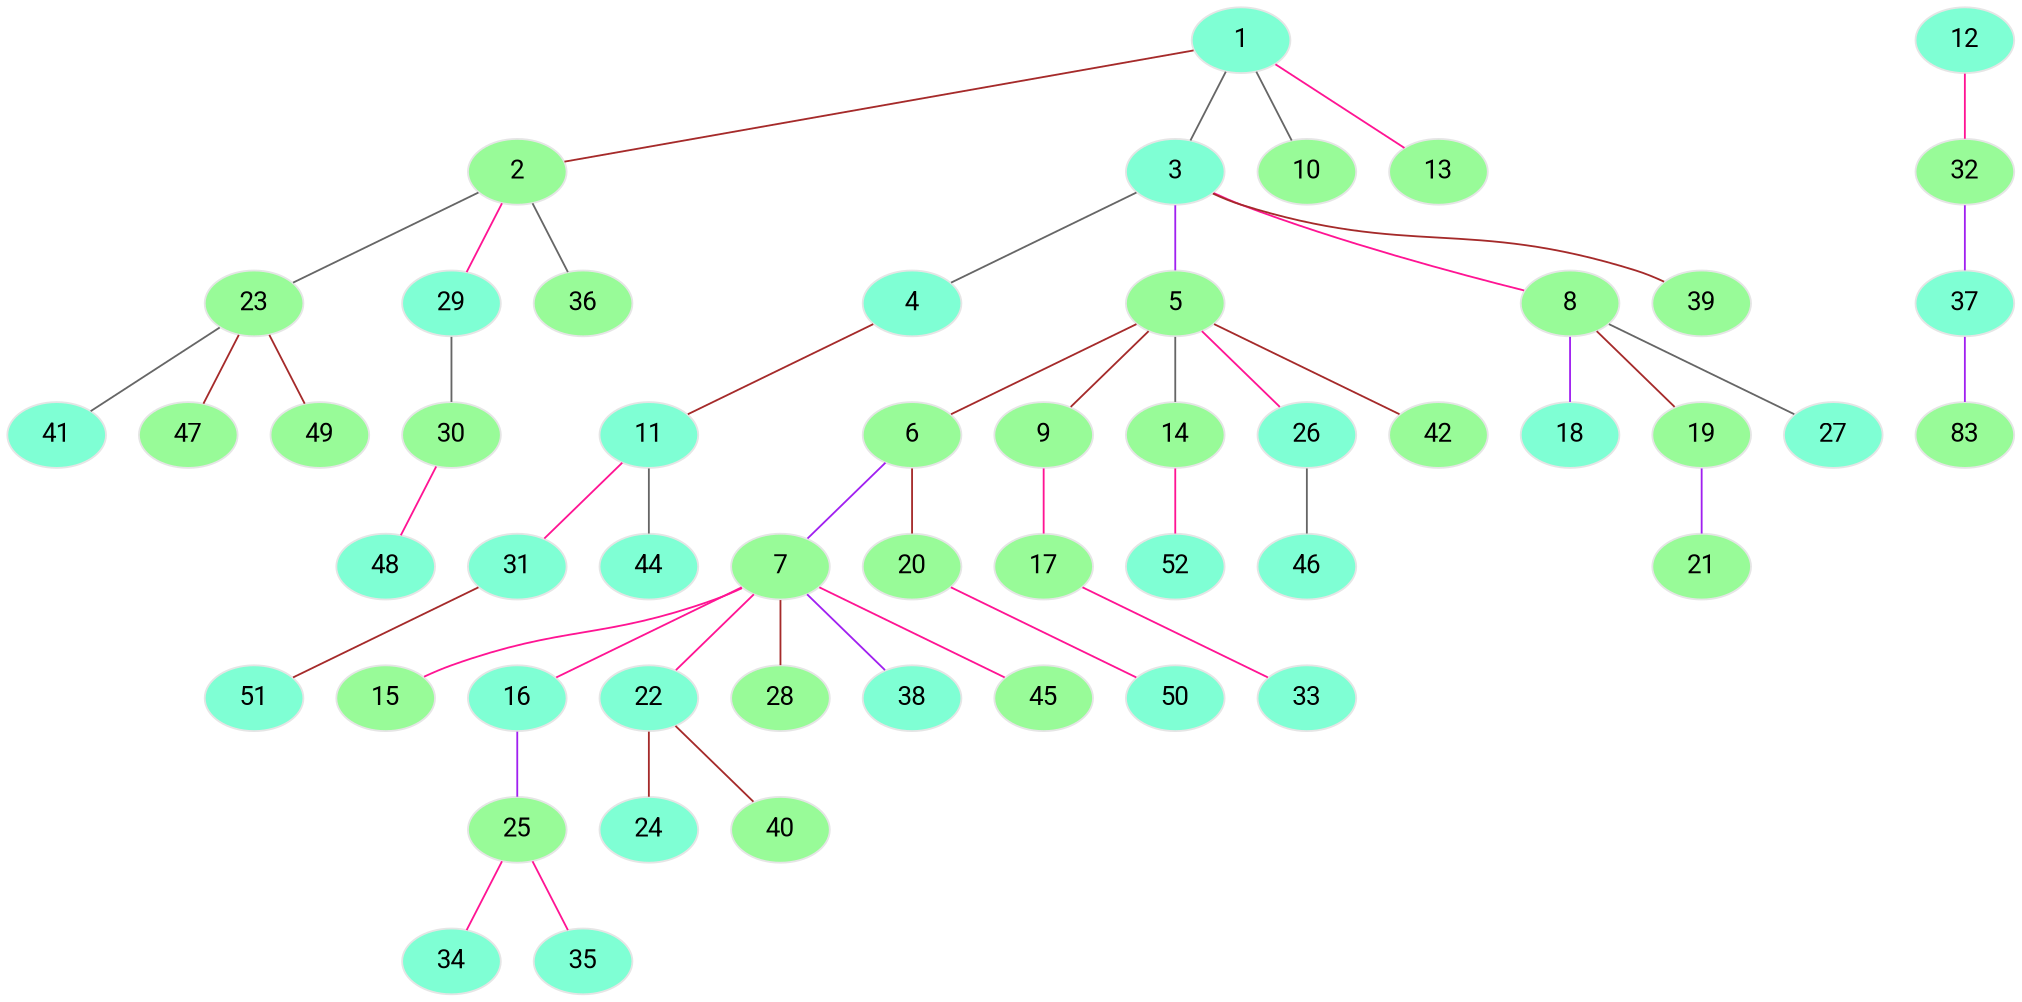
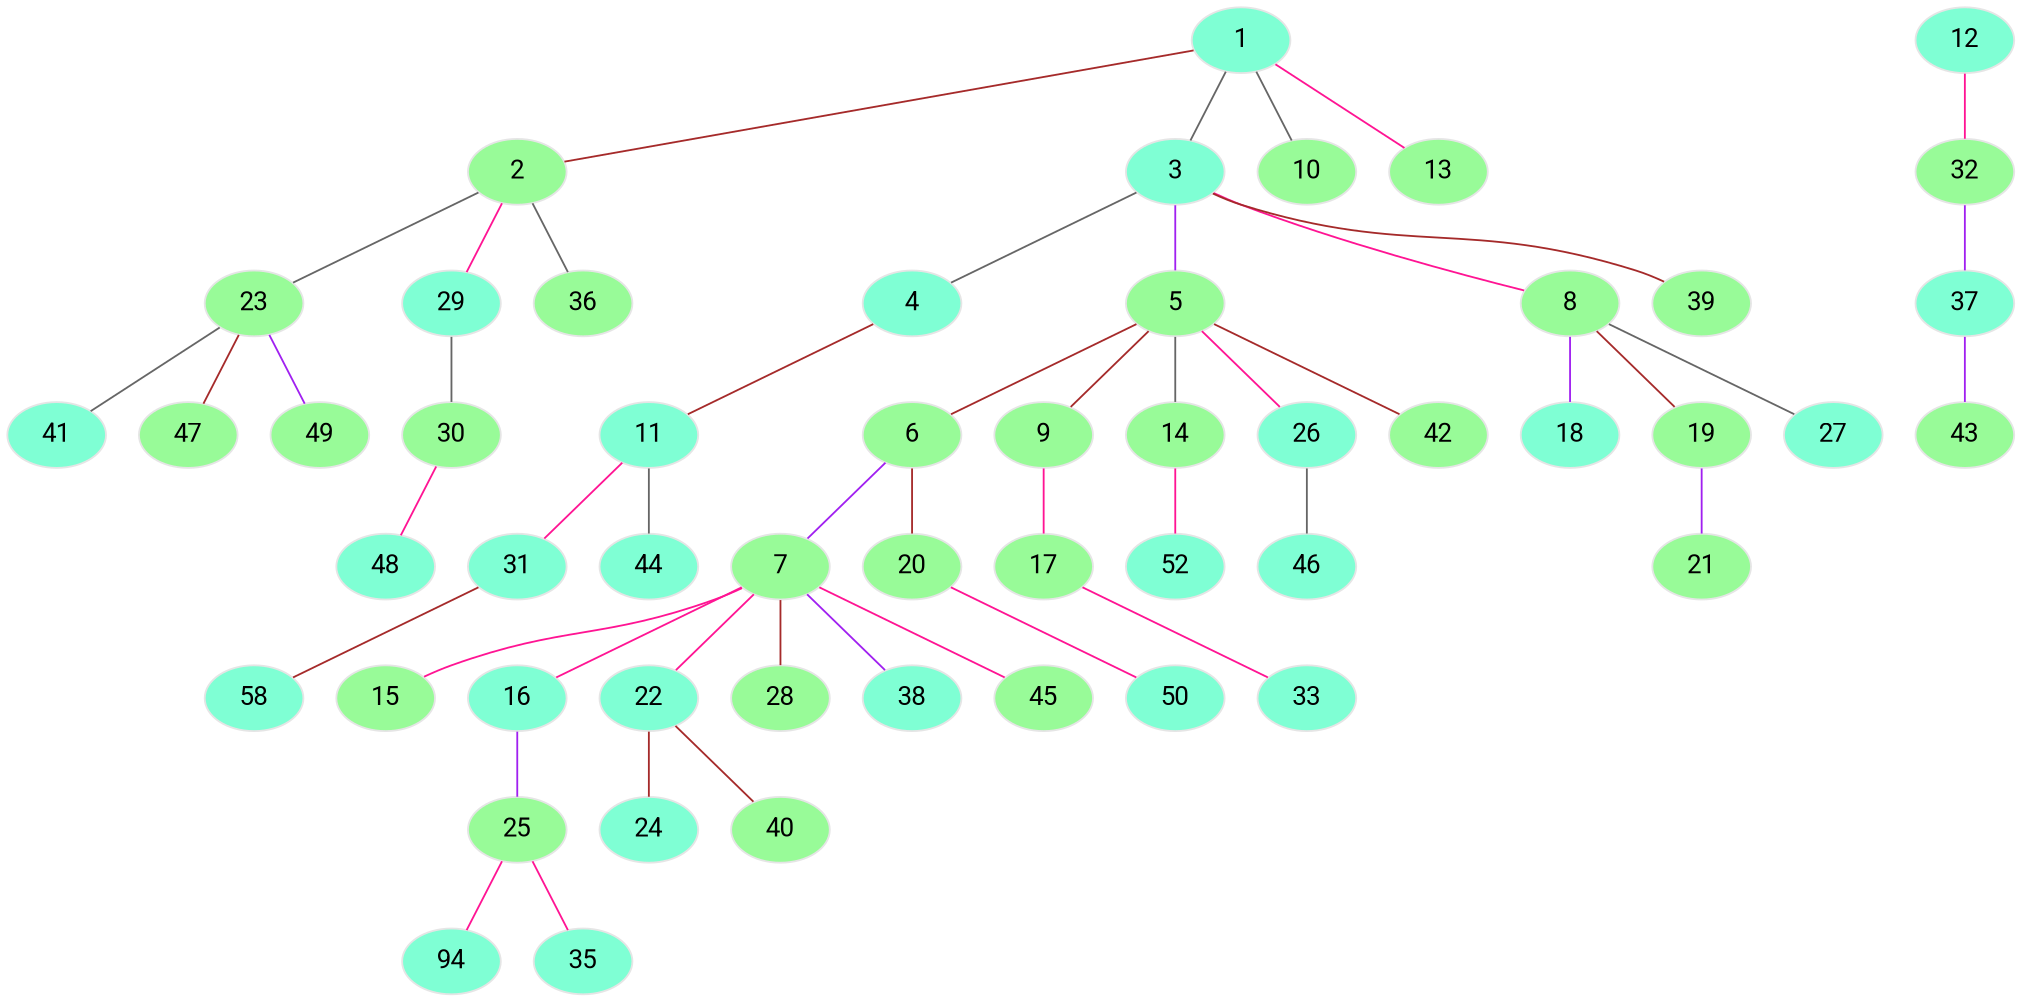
(287, 369) -> (287, 369)
(1965, 435) -> (1965, 435)
(254, 698) -> (254, 698)
(451, 961) -> (451, 961)
